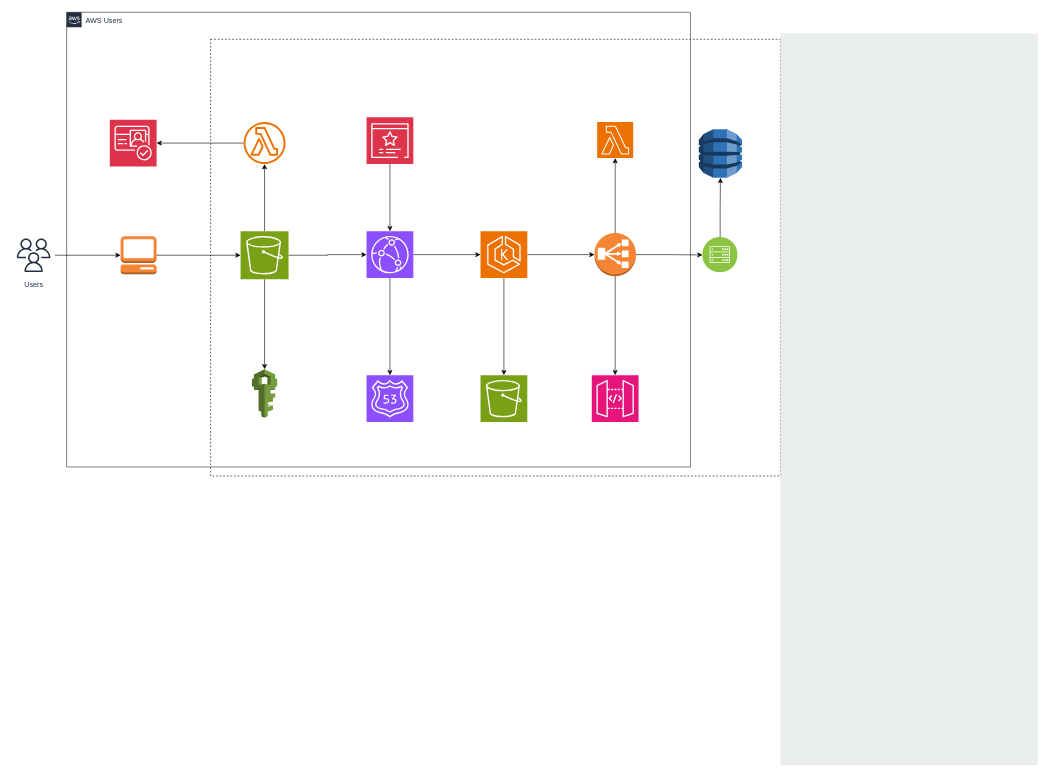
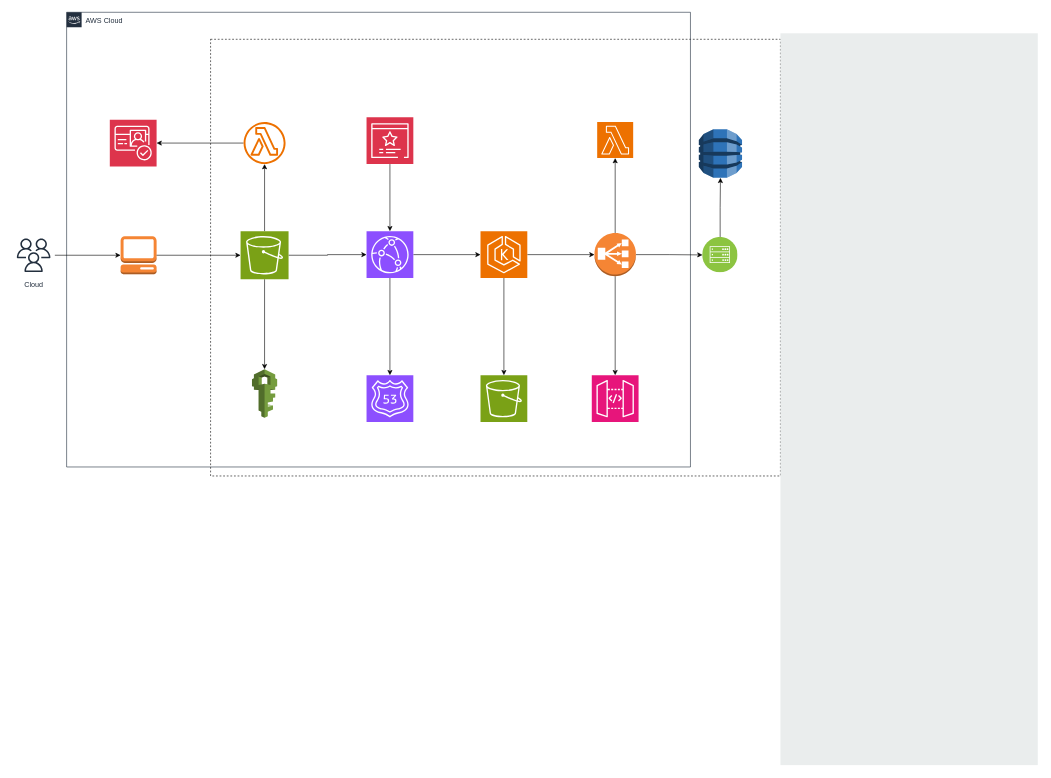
(103, 21) -> (102, 21)
(34, 285) -> (34, 285)
